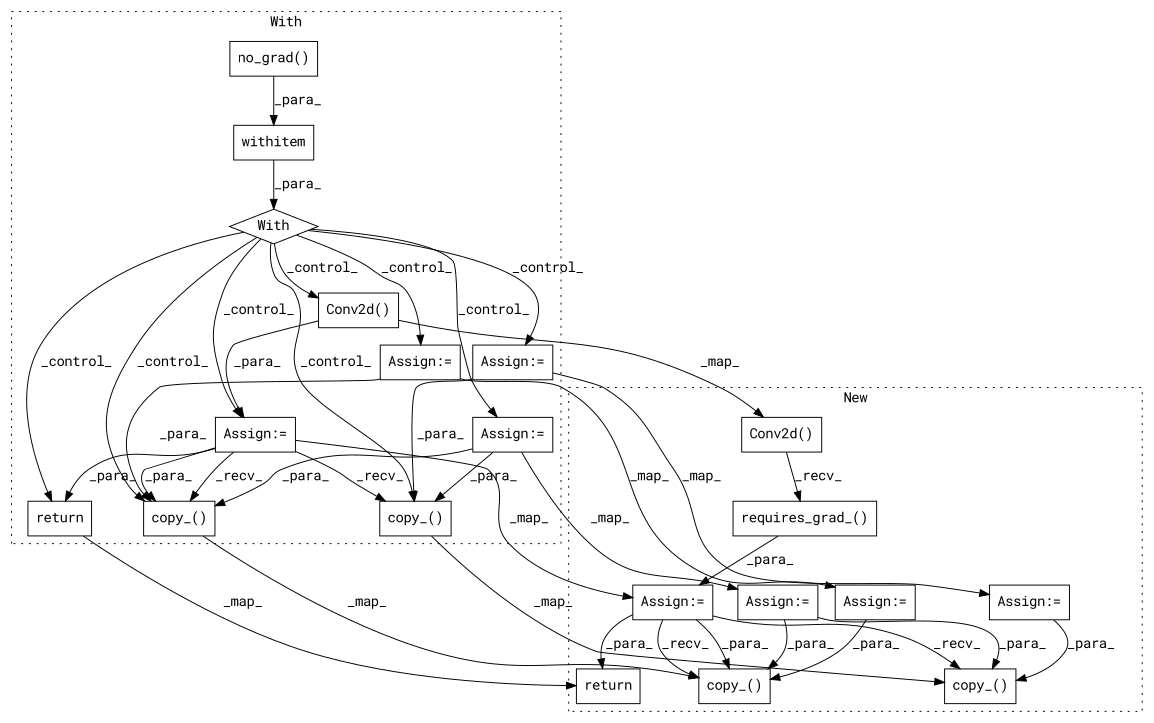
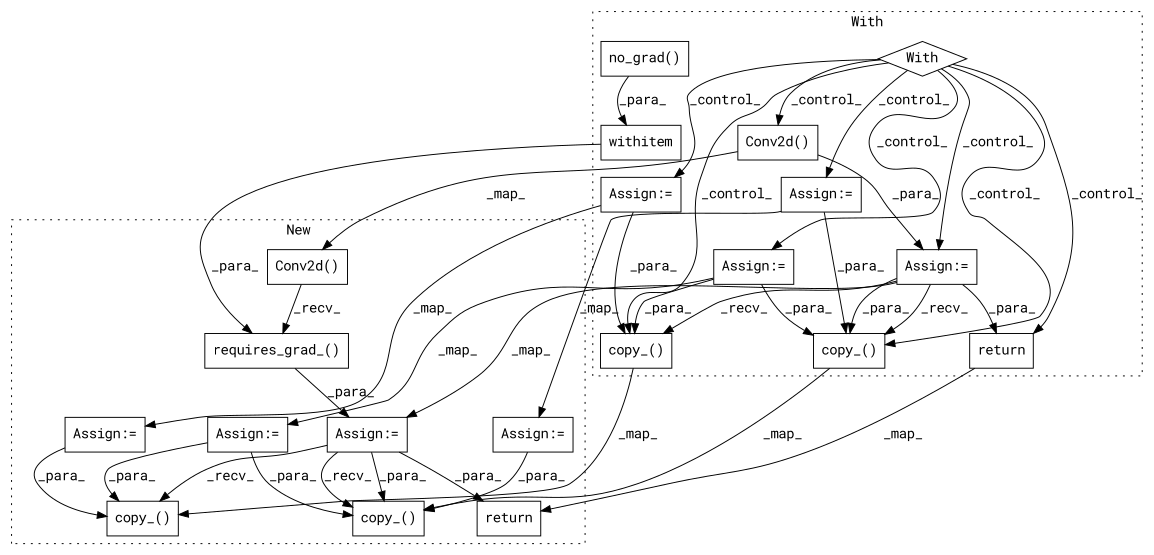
(274, 180) -> (339, 168)
